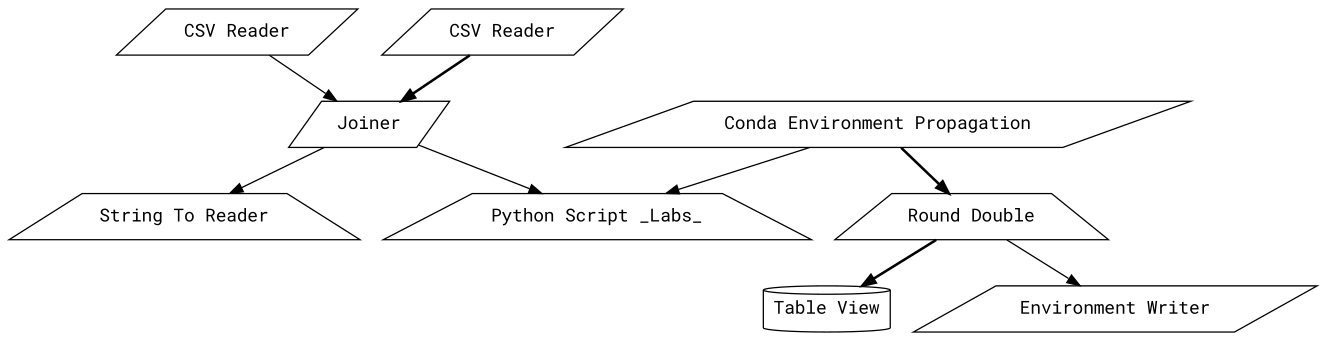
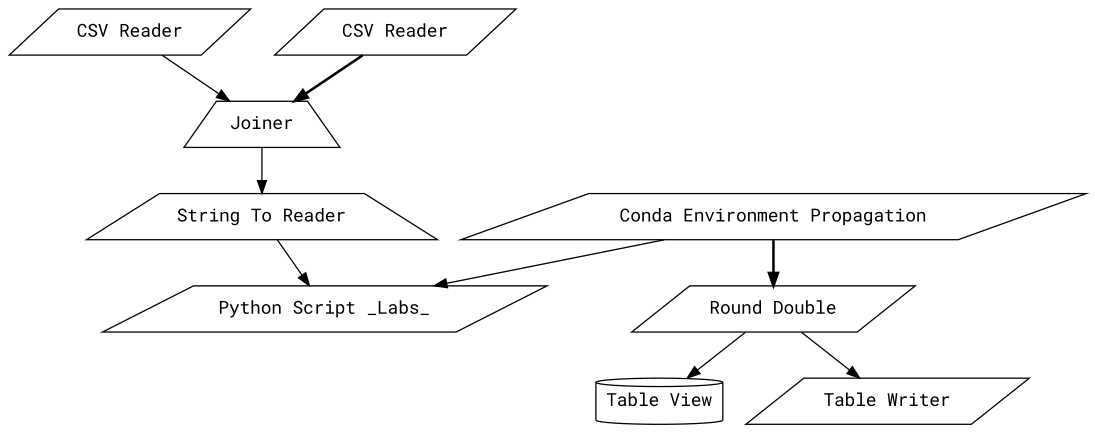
(369, 124) -> (262, 124)
(474, 167) -> (290, 258)
(597, 217) -> (325, 309)
(972, 217) -> (773, 309)
(905, 259) -> (721, 351)
(1115, 309) -> (888, 401)
